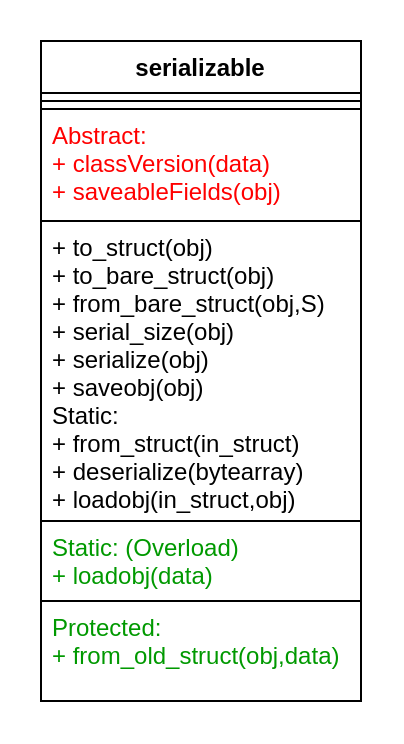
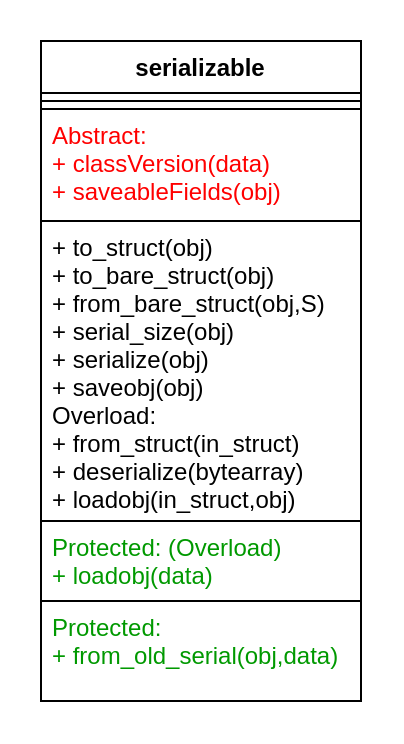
(156, 248) -> (156, 248)
(160, 548) -> (184, 548)
(116, 628) -> (116, 628)
